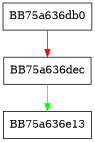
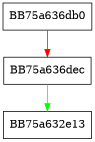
(47, 125) -> (47, 125)
